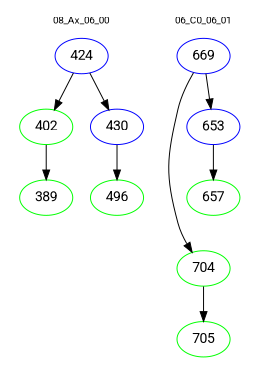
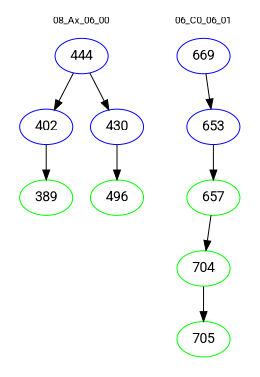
(82, 56) -> (82, 56)
(46, 127) -> (46, 127)
(169, 158) -> (209, 228)
